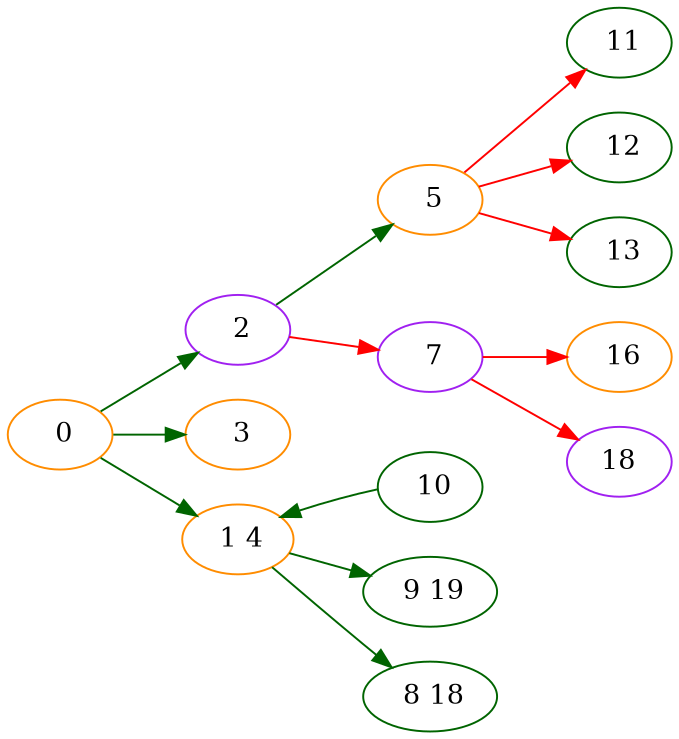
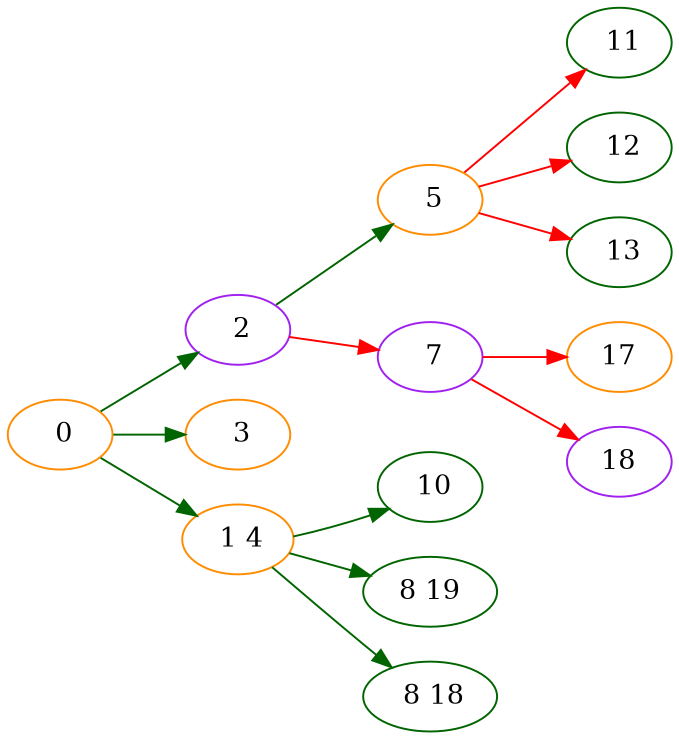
(619, 357) -> (619, 357)
(338, 499) -> (332, 527)
(430, 592) -> (430, 592)
